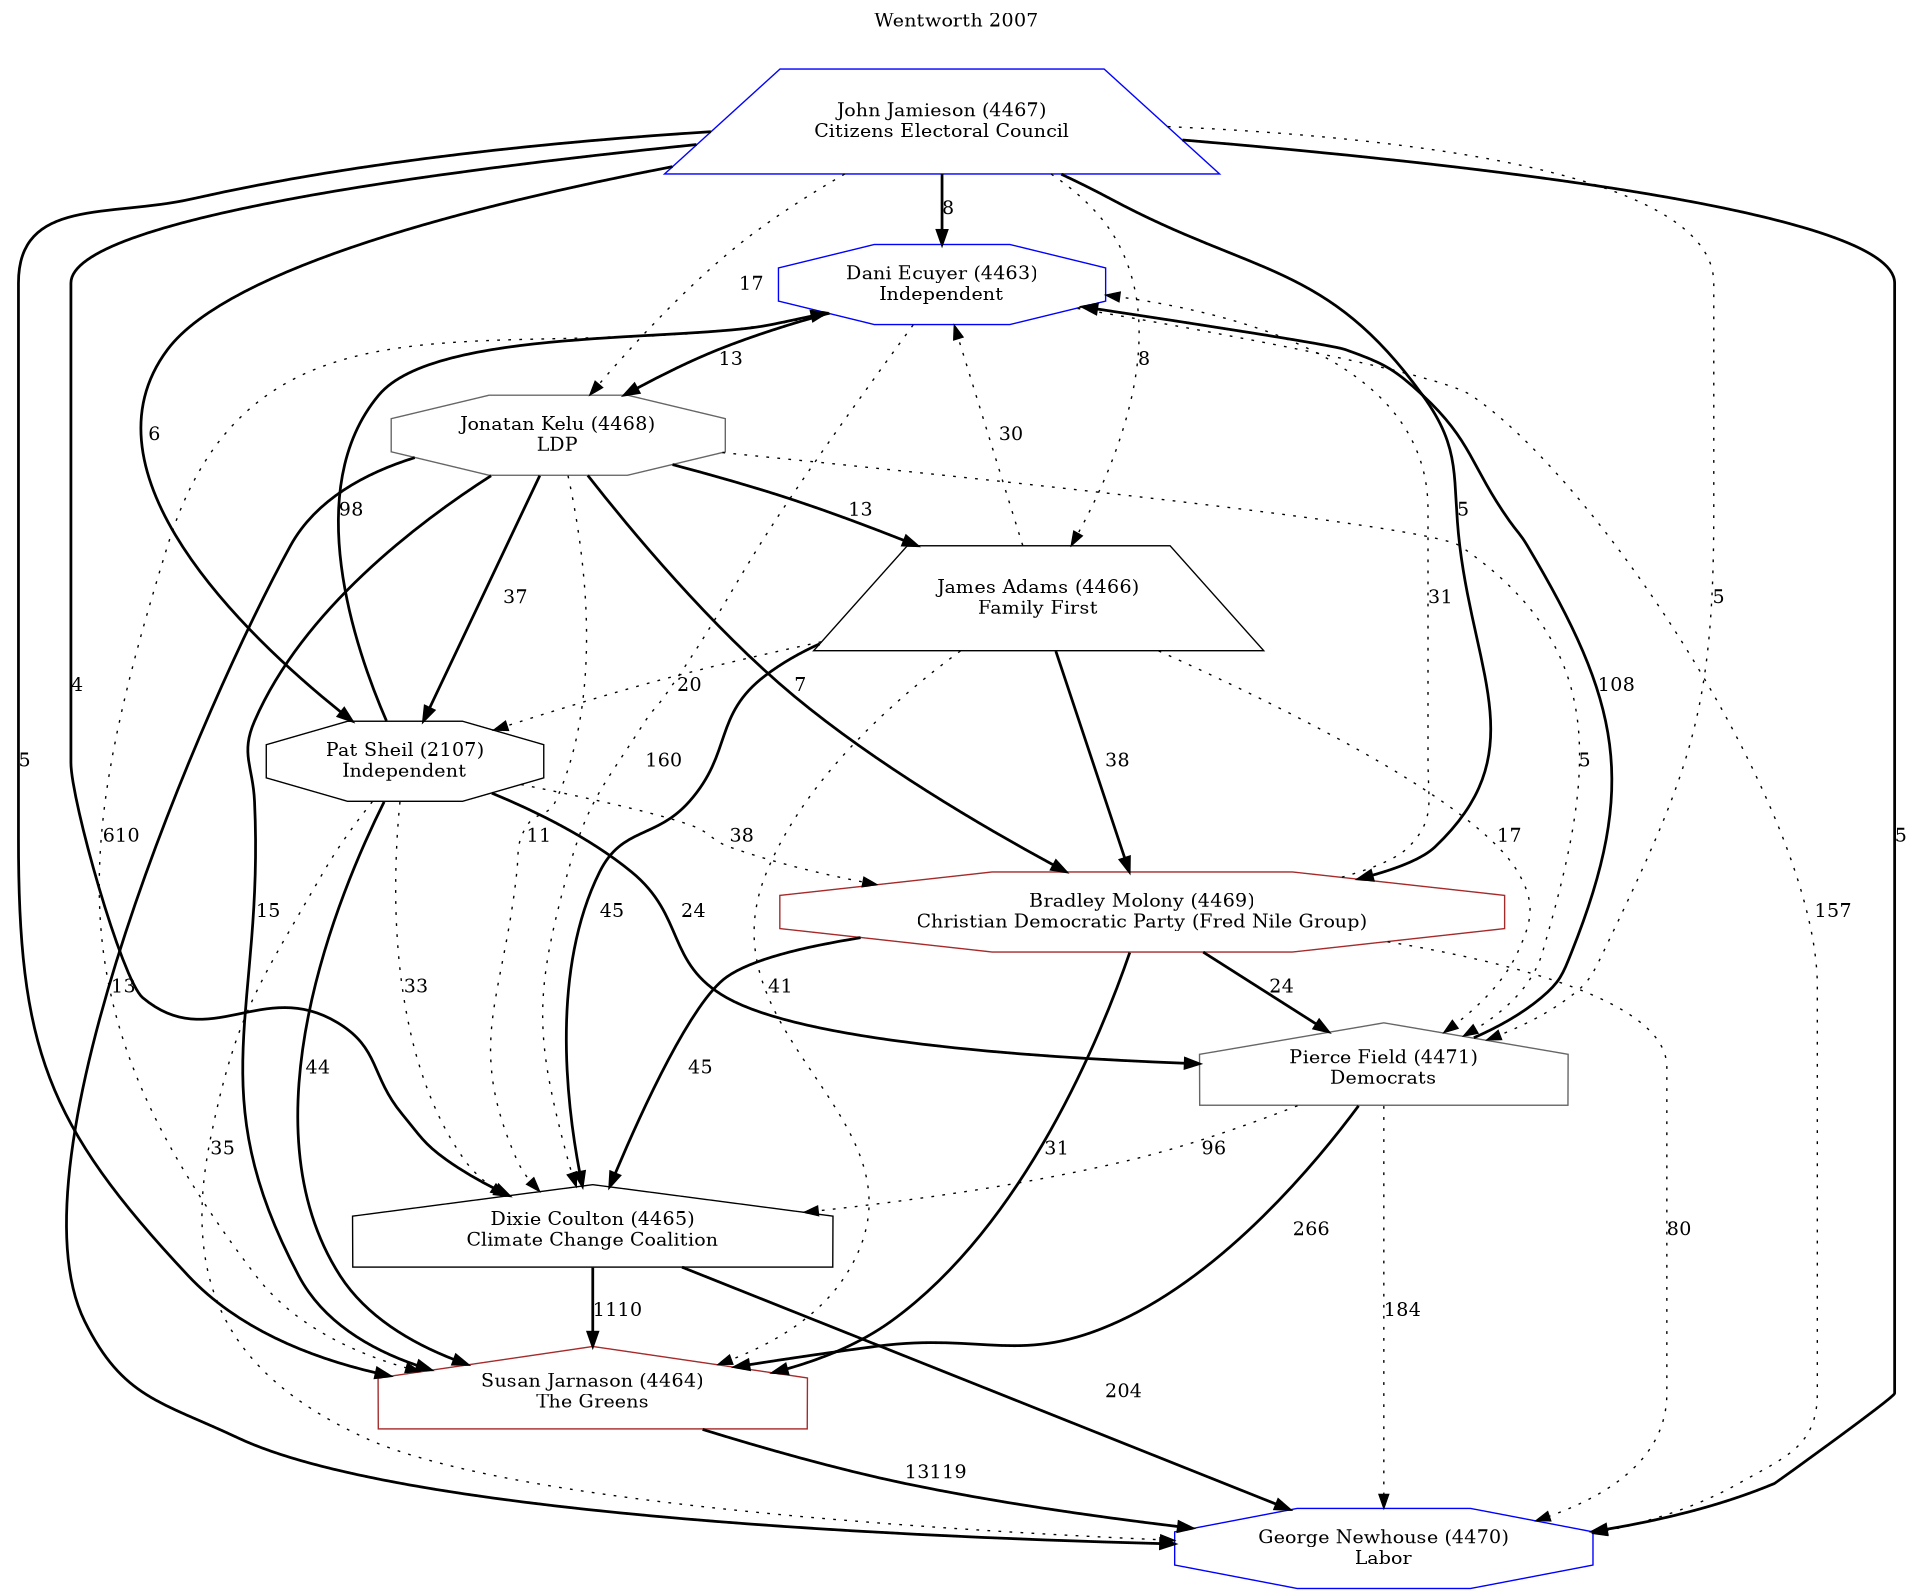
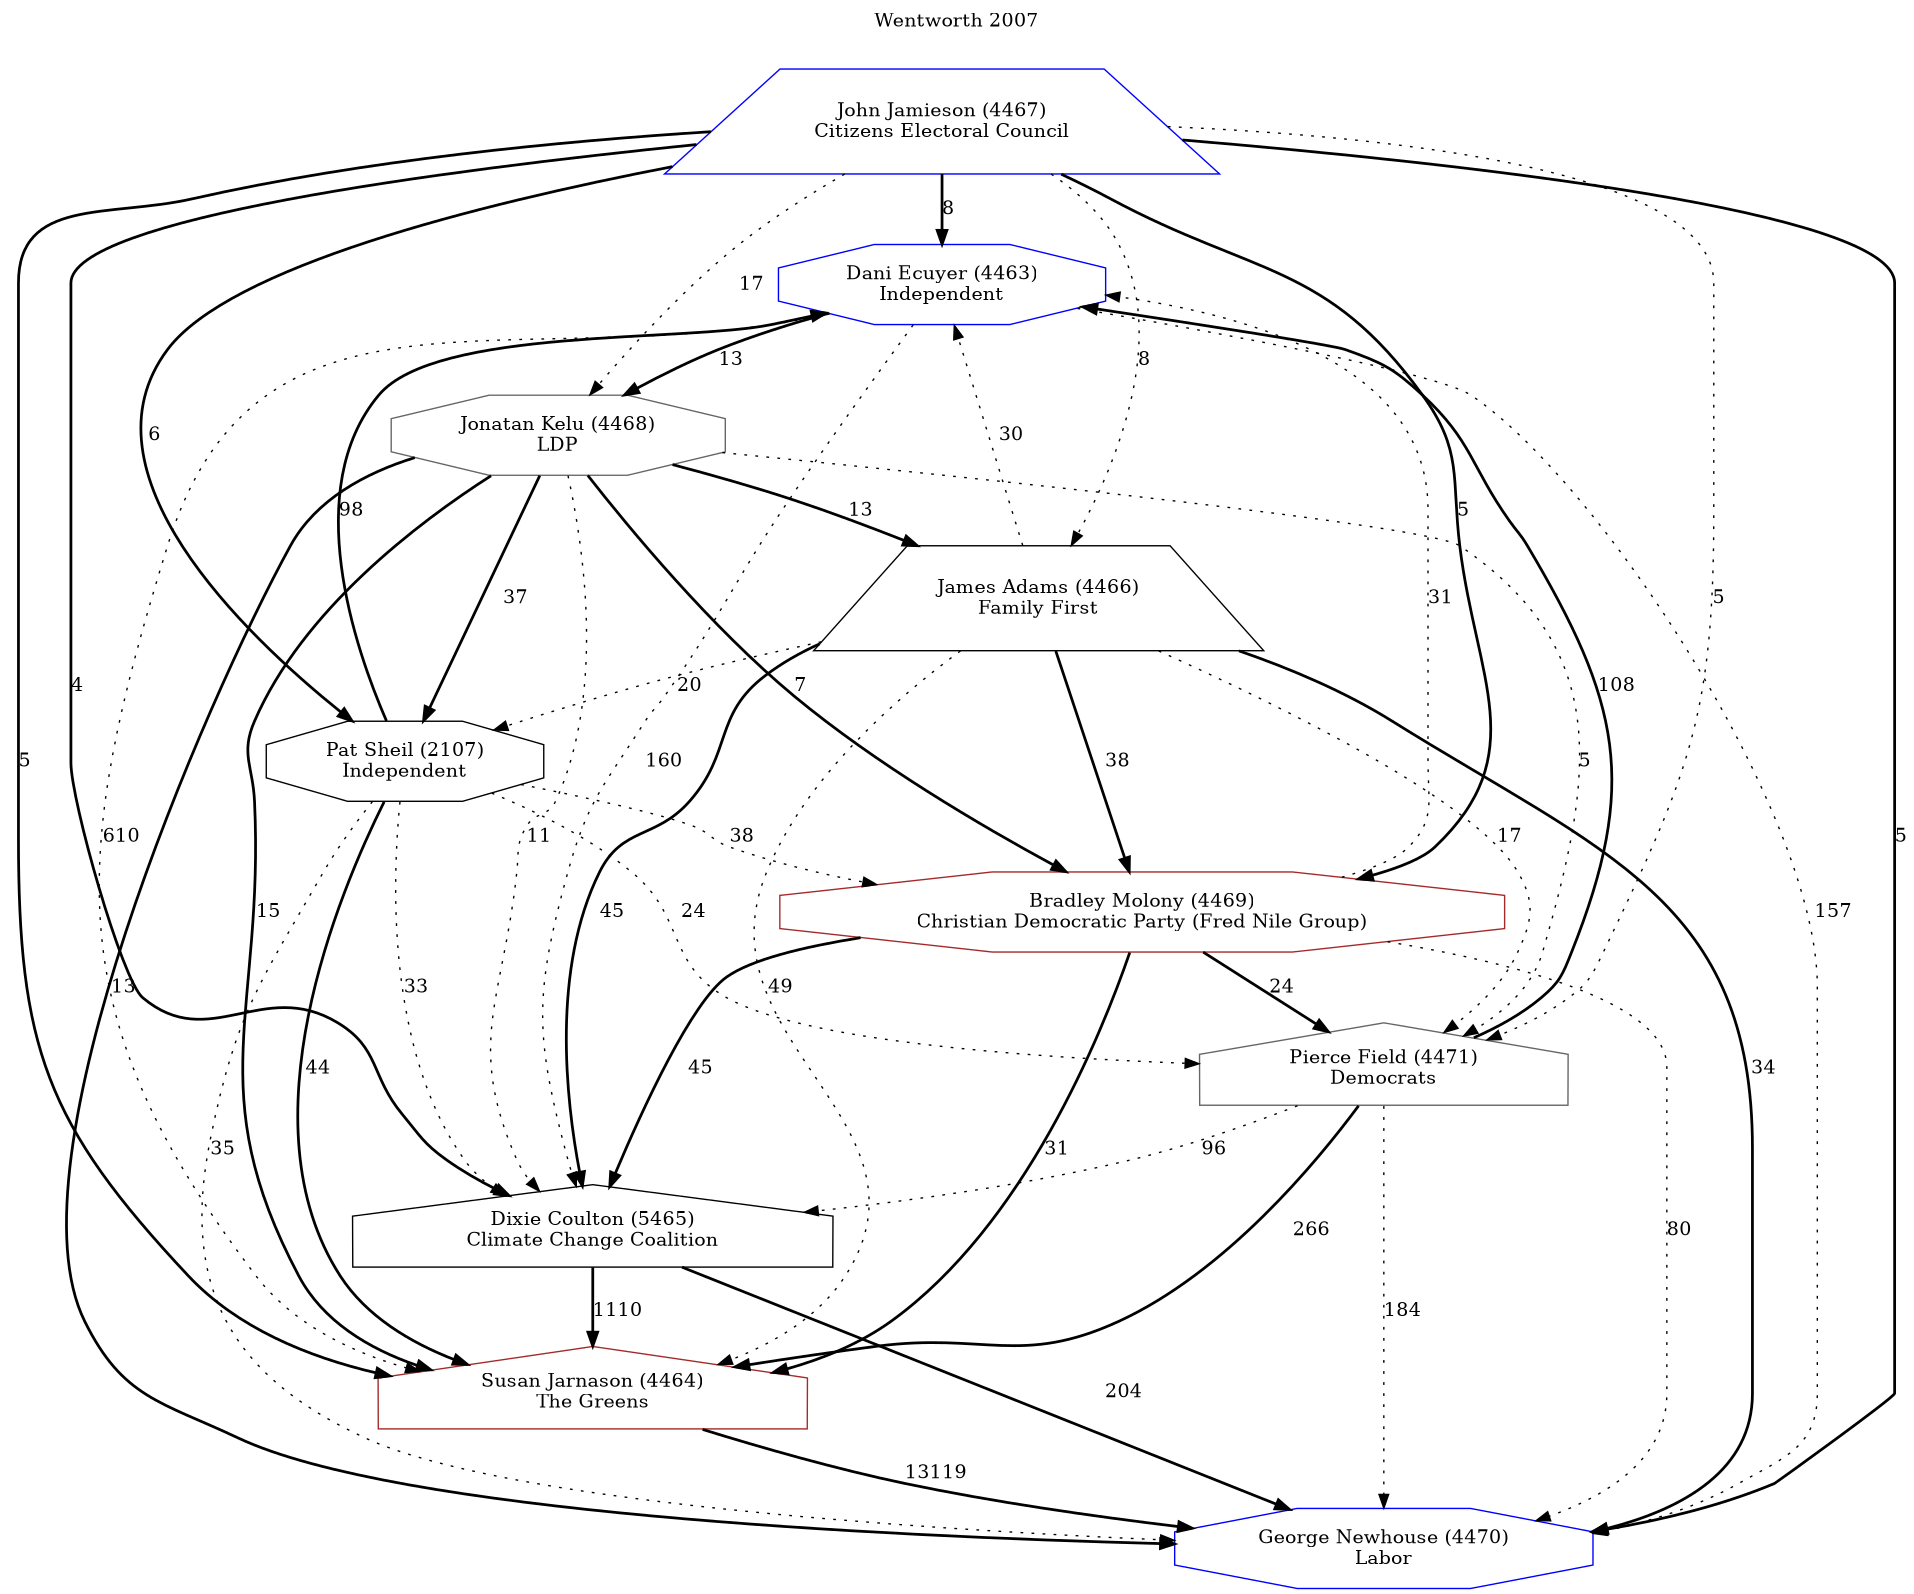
(781, 987) -> (781, 987)
none -> (1727, 999)
(794, 1022) -> (794, 1022)
(593, 1230) -> (593, 1230)
